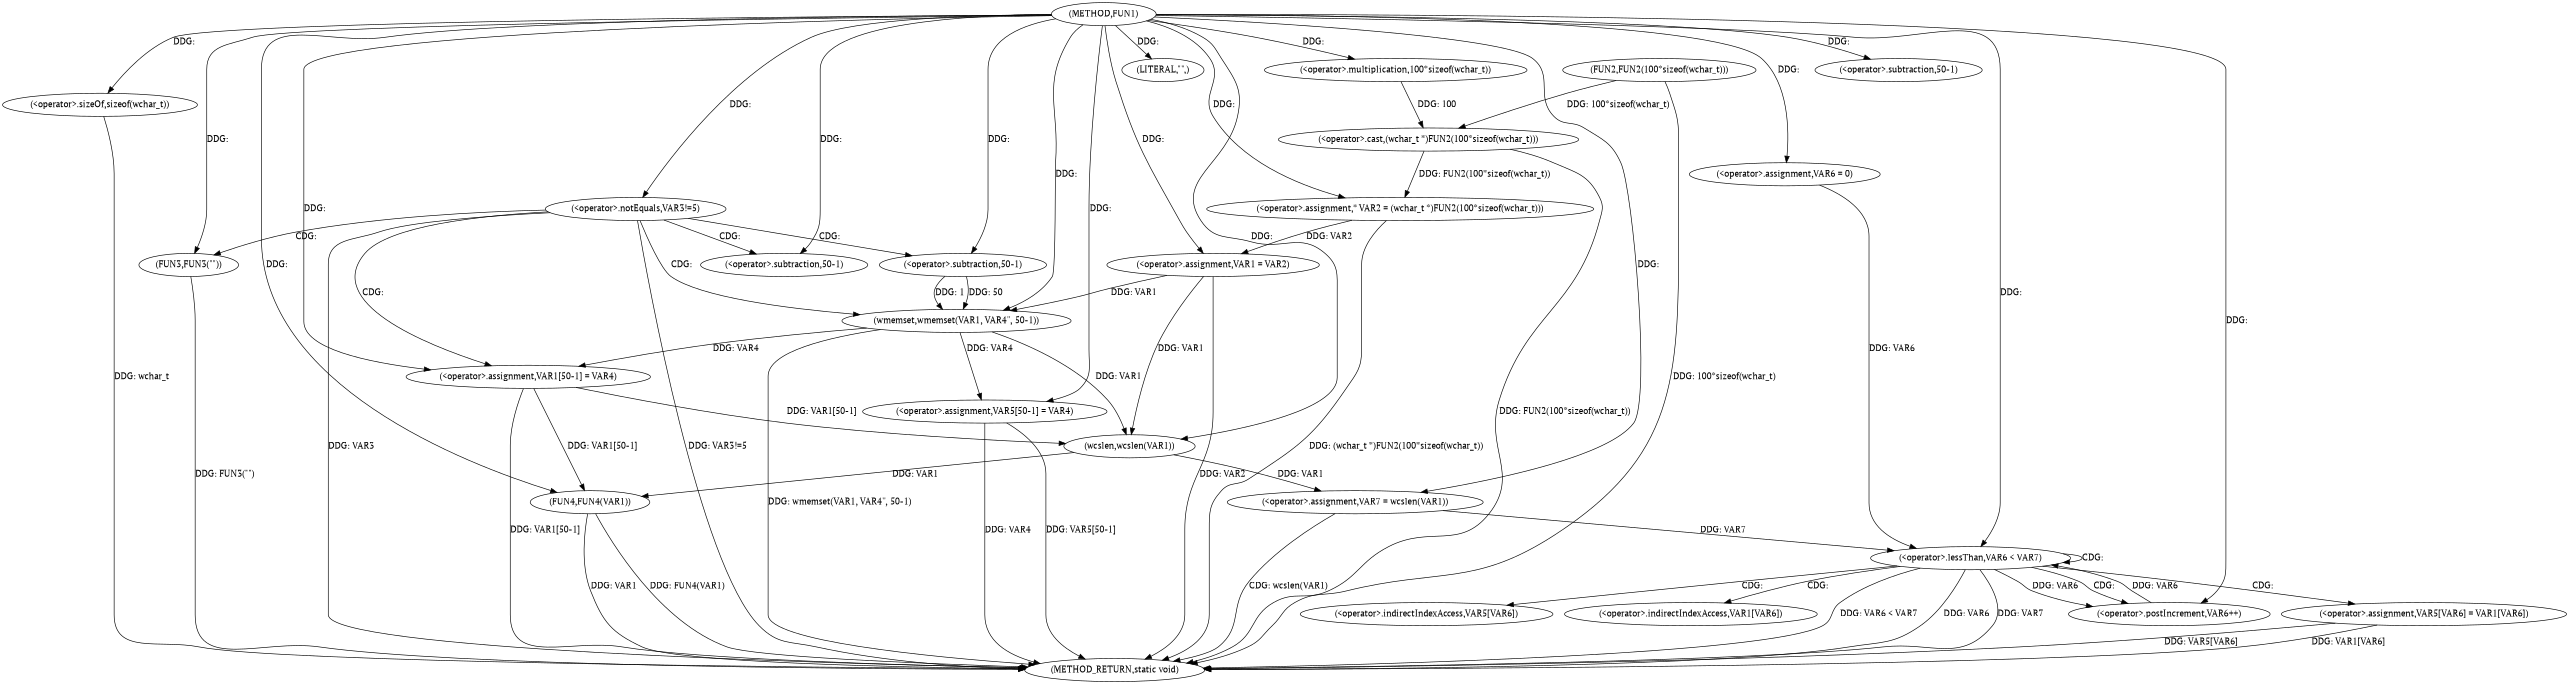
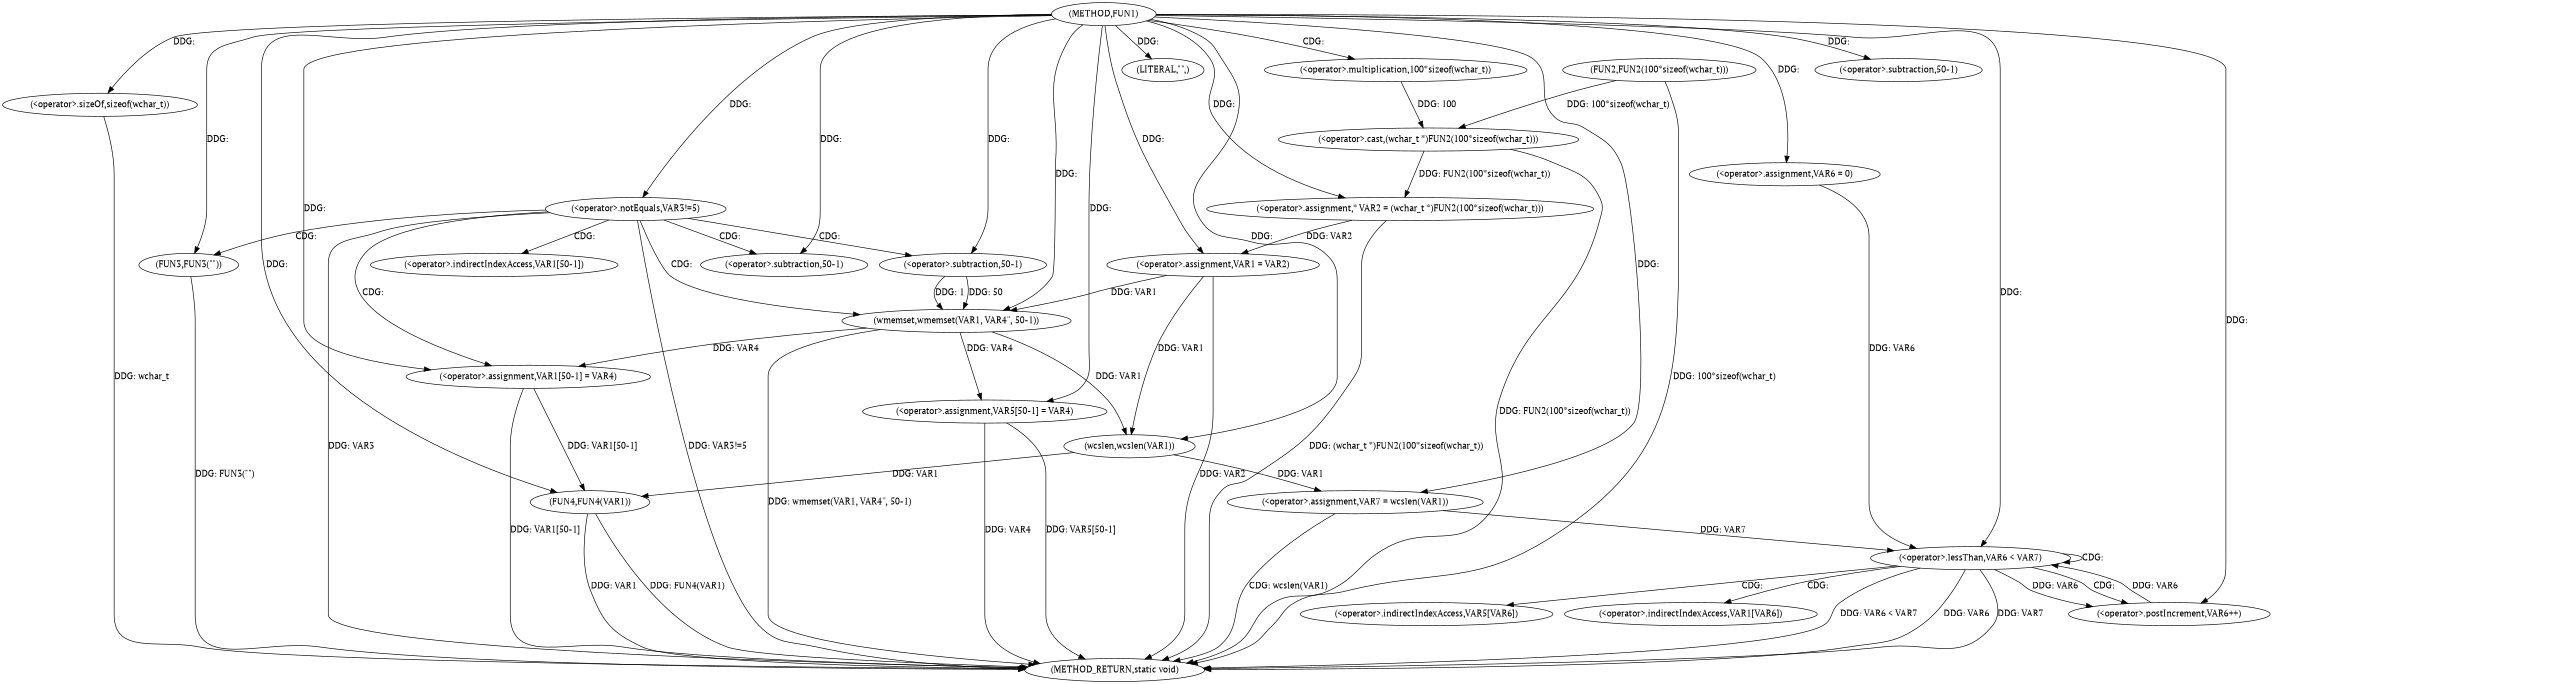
(1315, 42) -> (1315, 42)
none -> (494, 265)
(816, 426) -> none
(2424, 614) -> none
